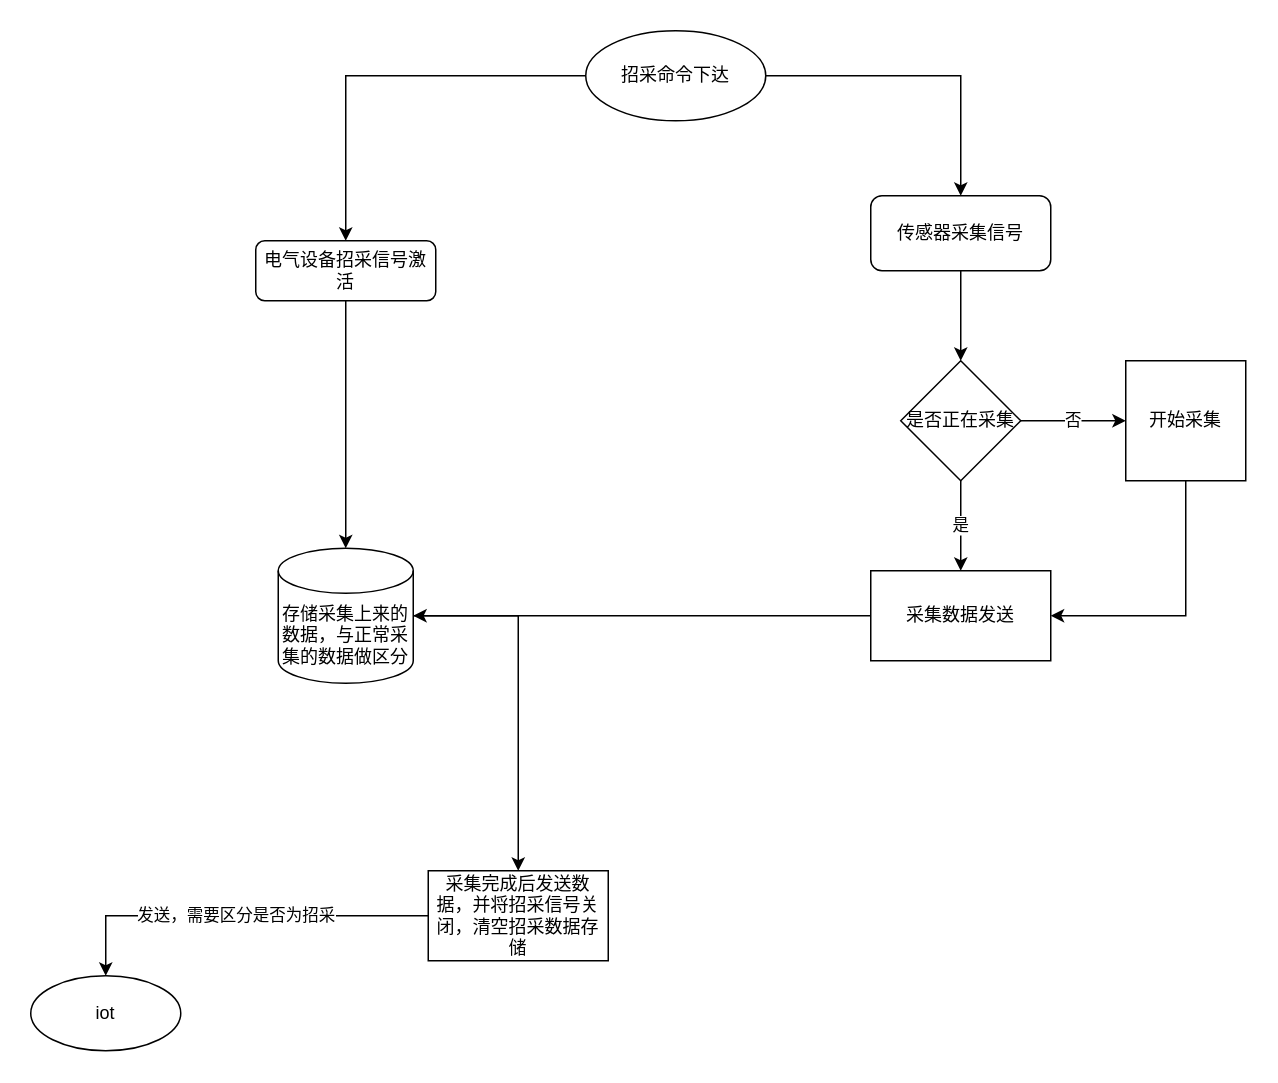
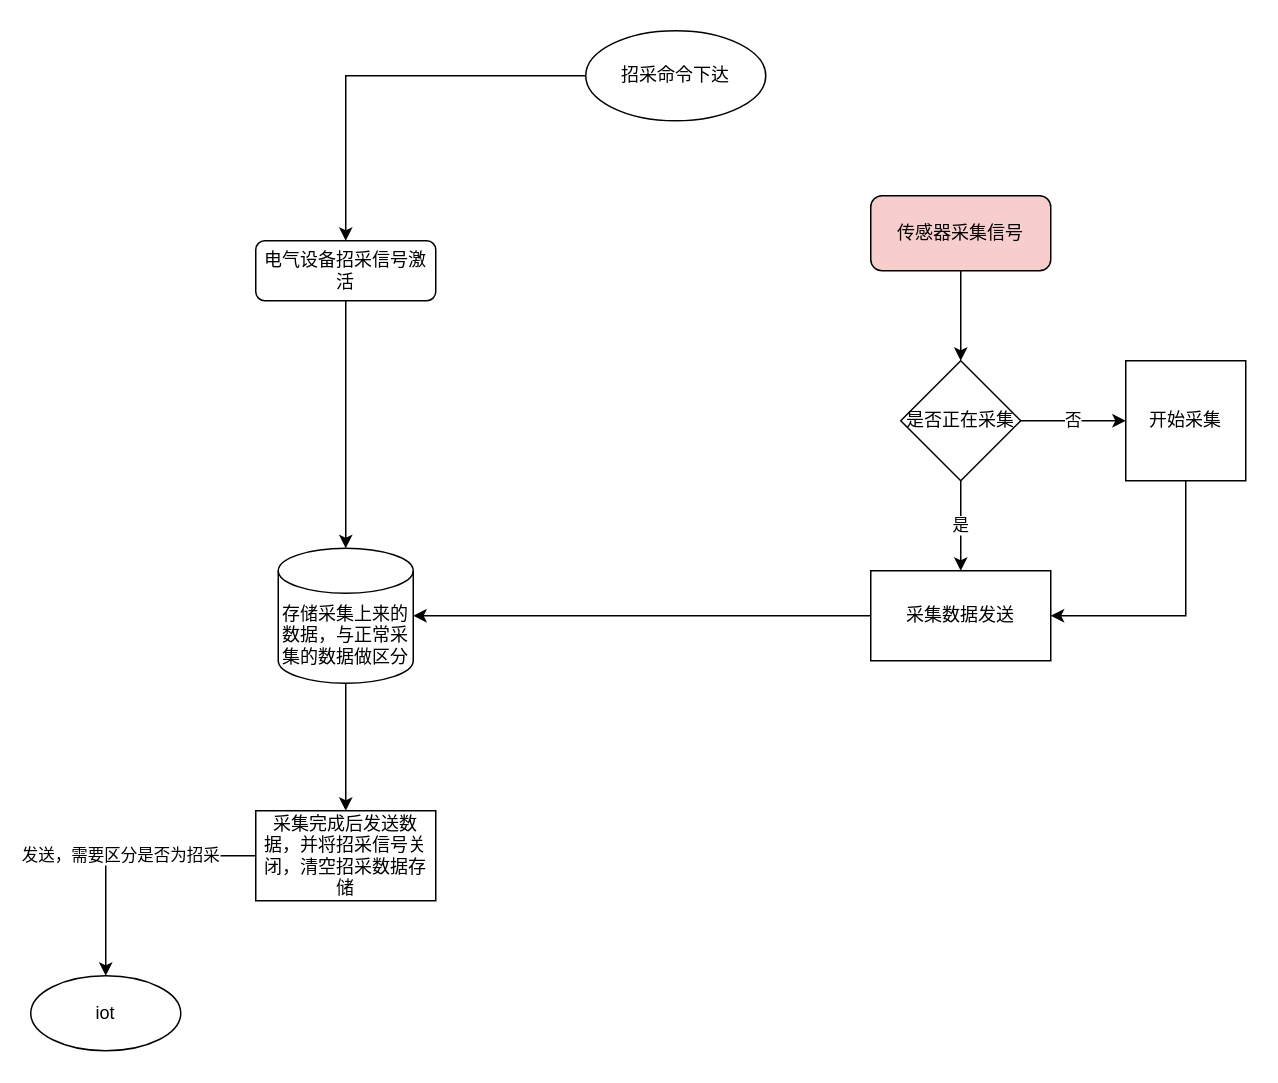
(918, 76) -> none
(961, 233) -> (961, 233)
(518, 916) -> (346, 856)
